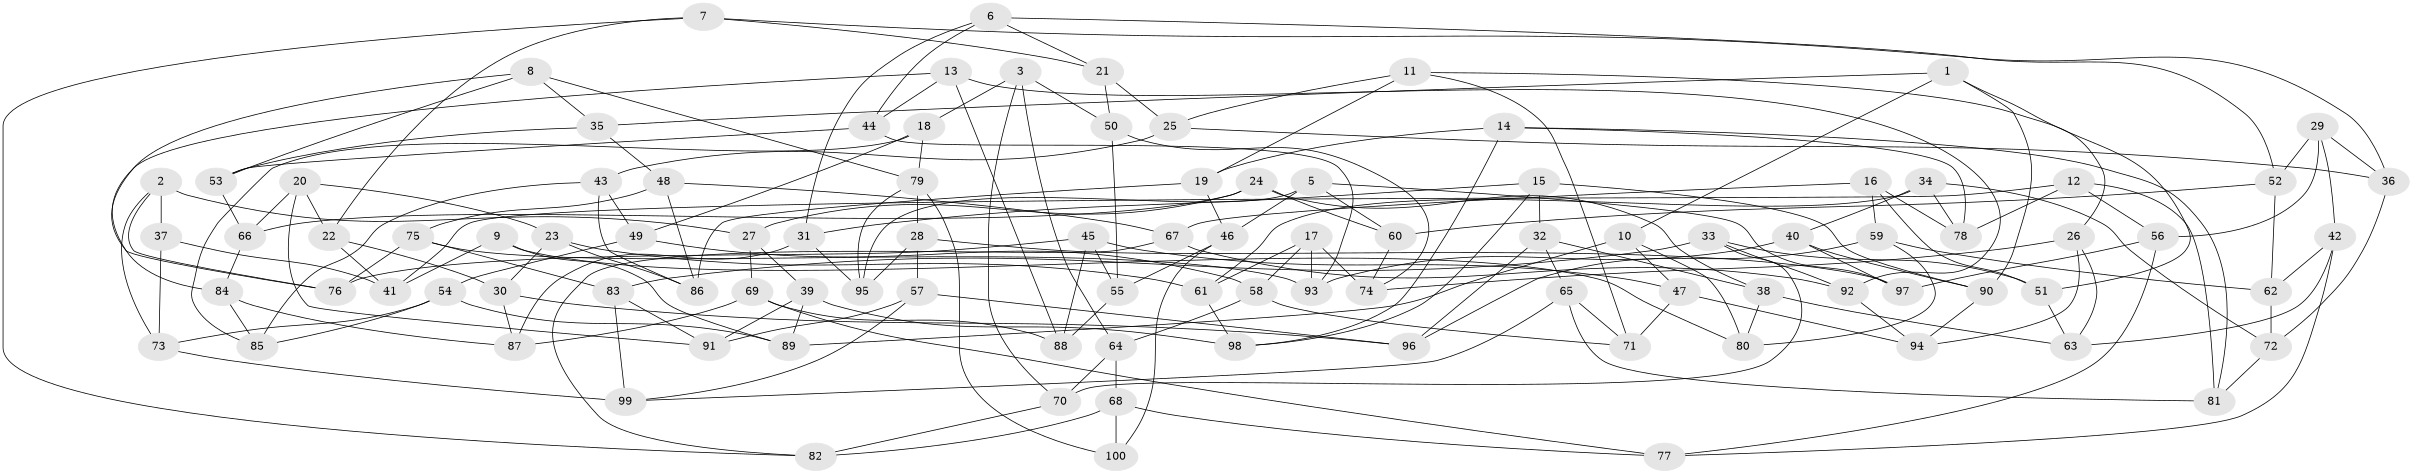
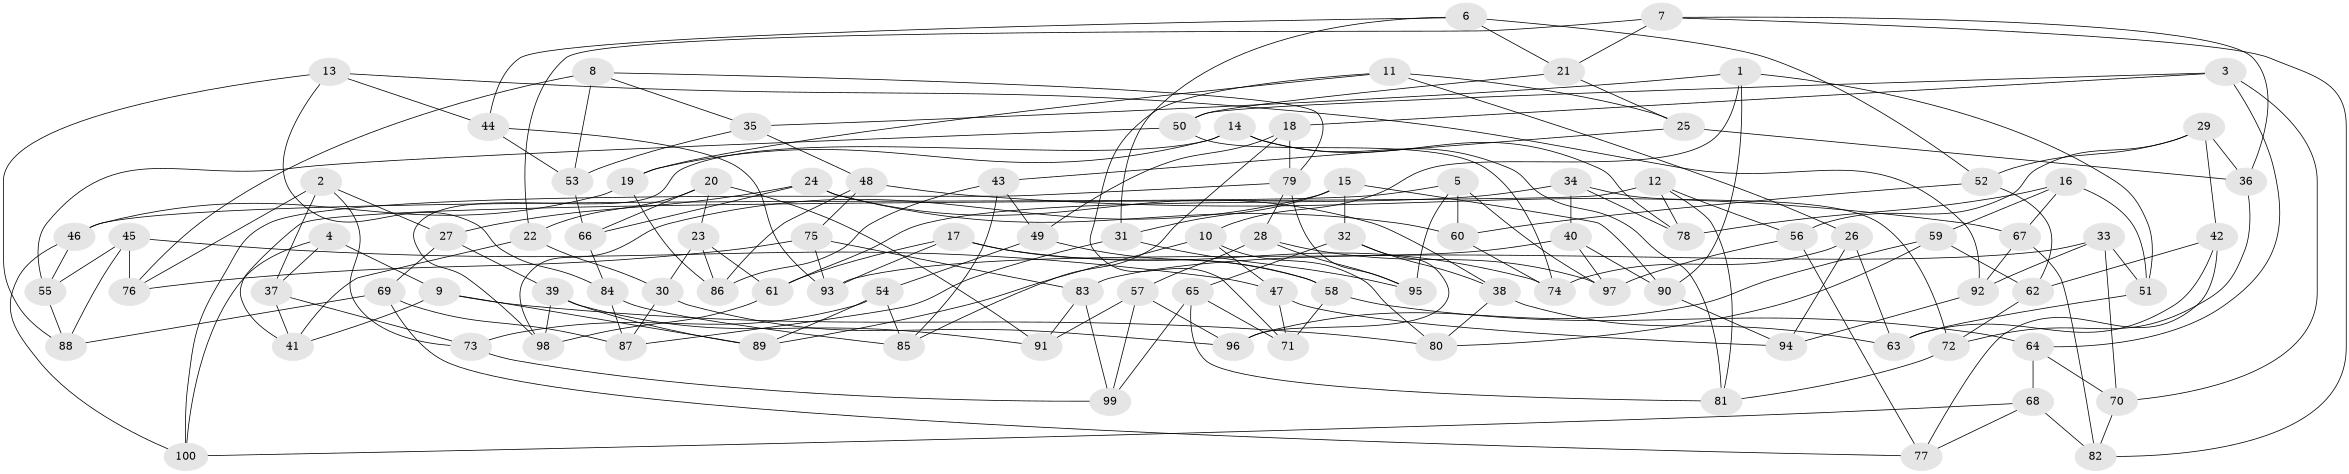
none -> (330, 237)
